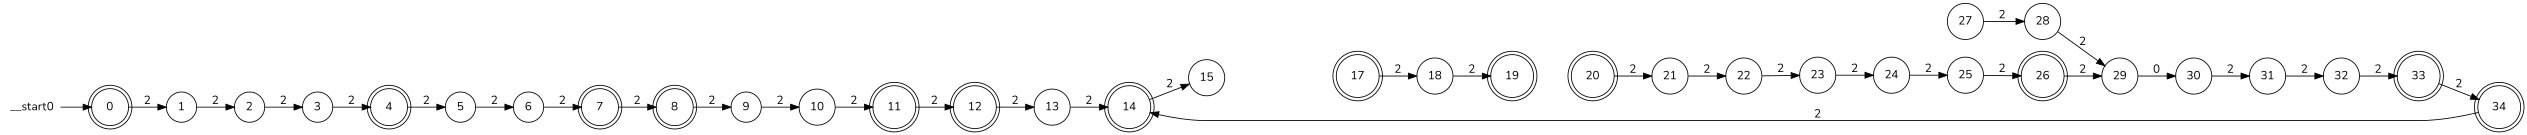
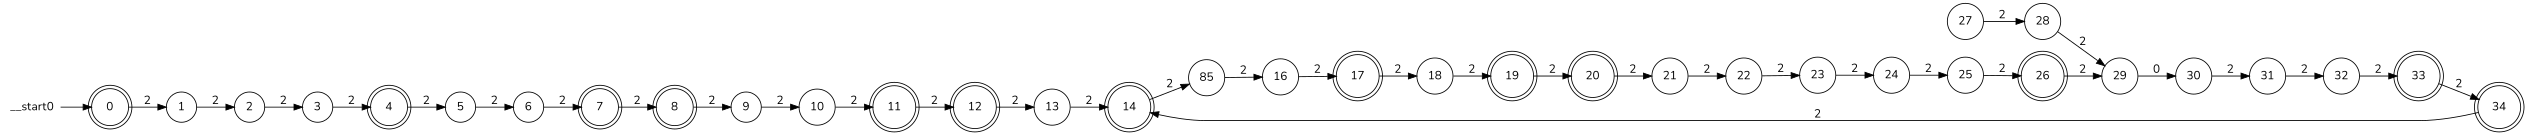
none -> (1548, 76)
none -> (1280, 77)
(1207, 78) -> (1207, 78)
